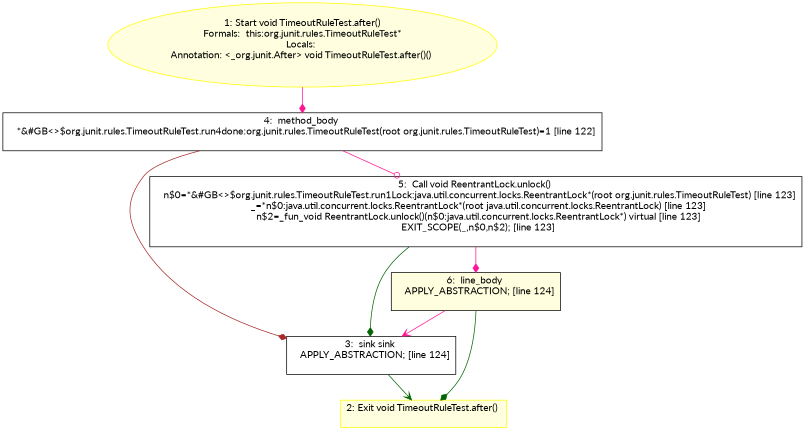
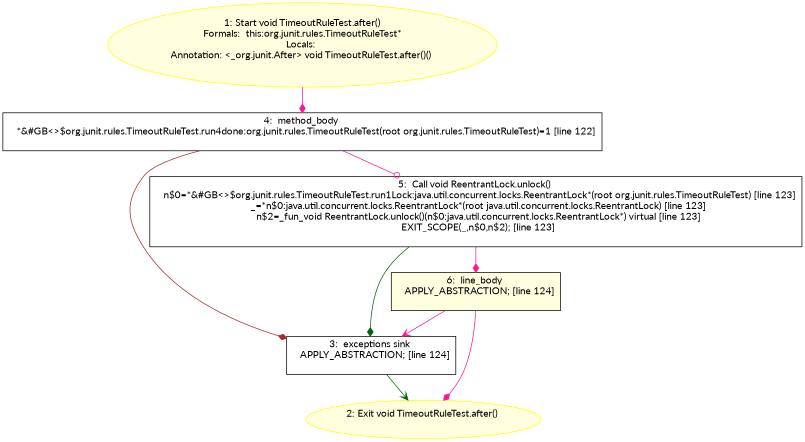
(371, 355) -> (371, 355)
(469, 355) -> (469, 355)
(424, 414) -> (424, 419)
